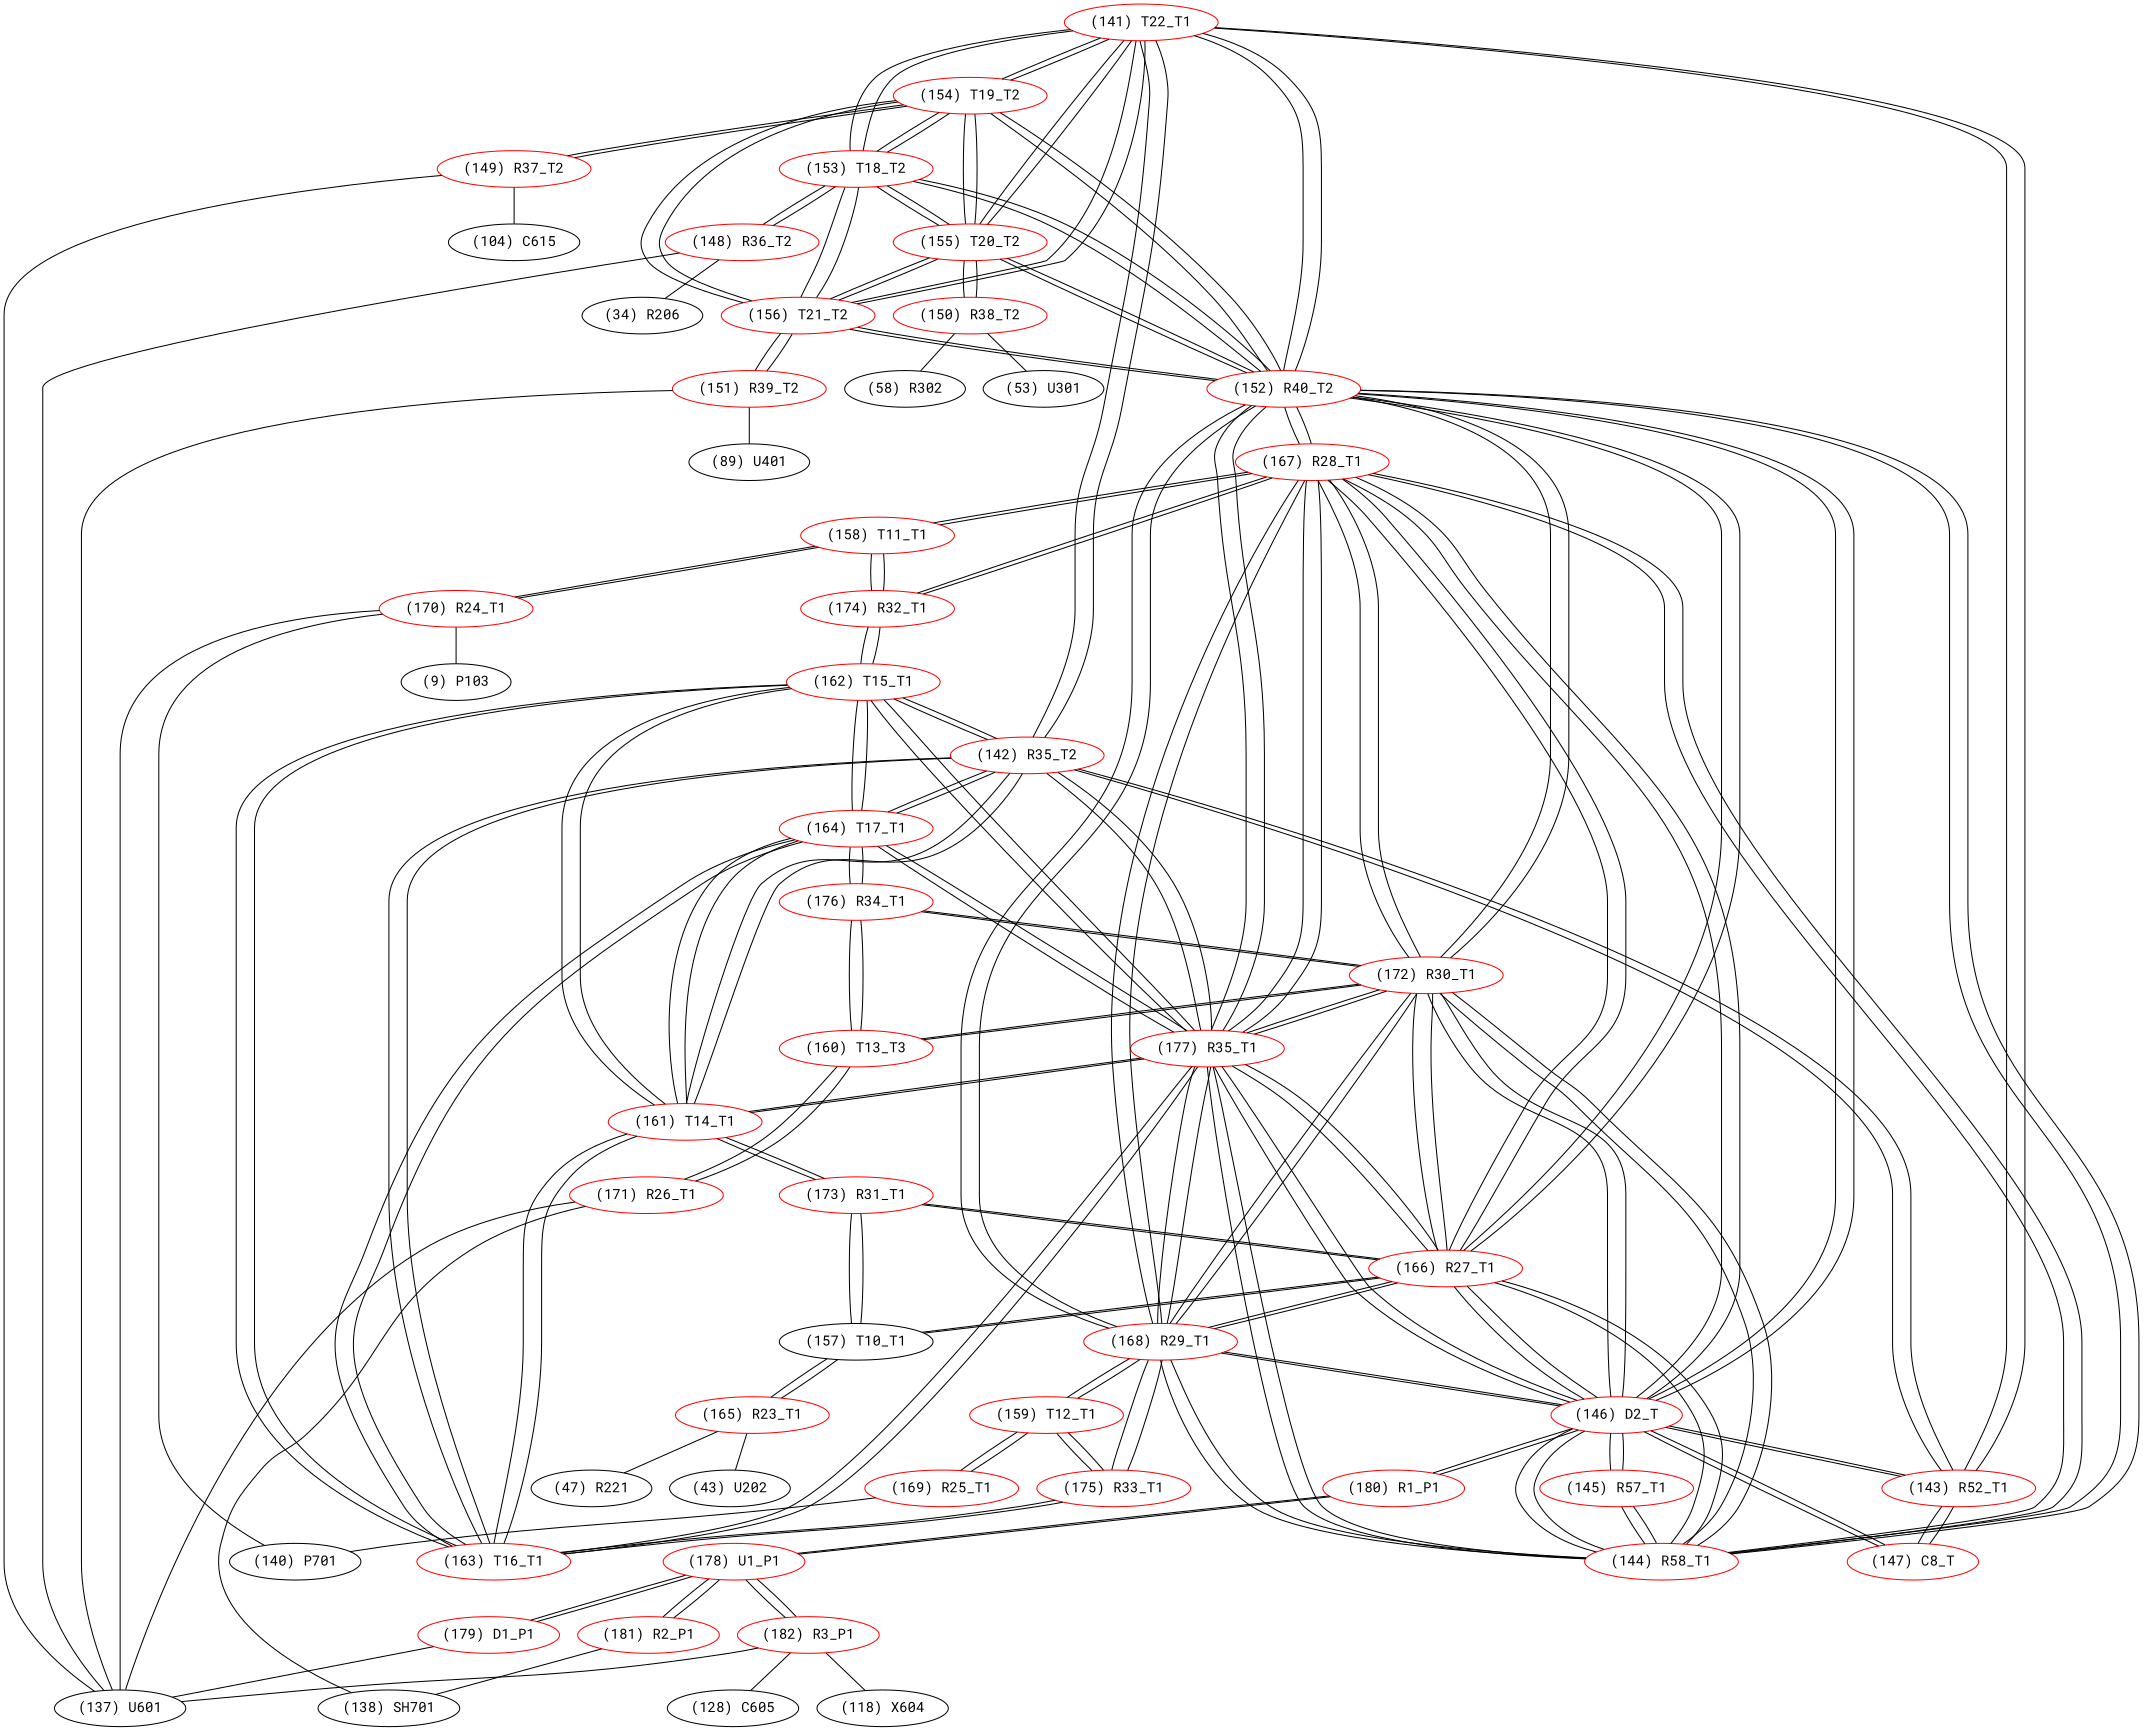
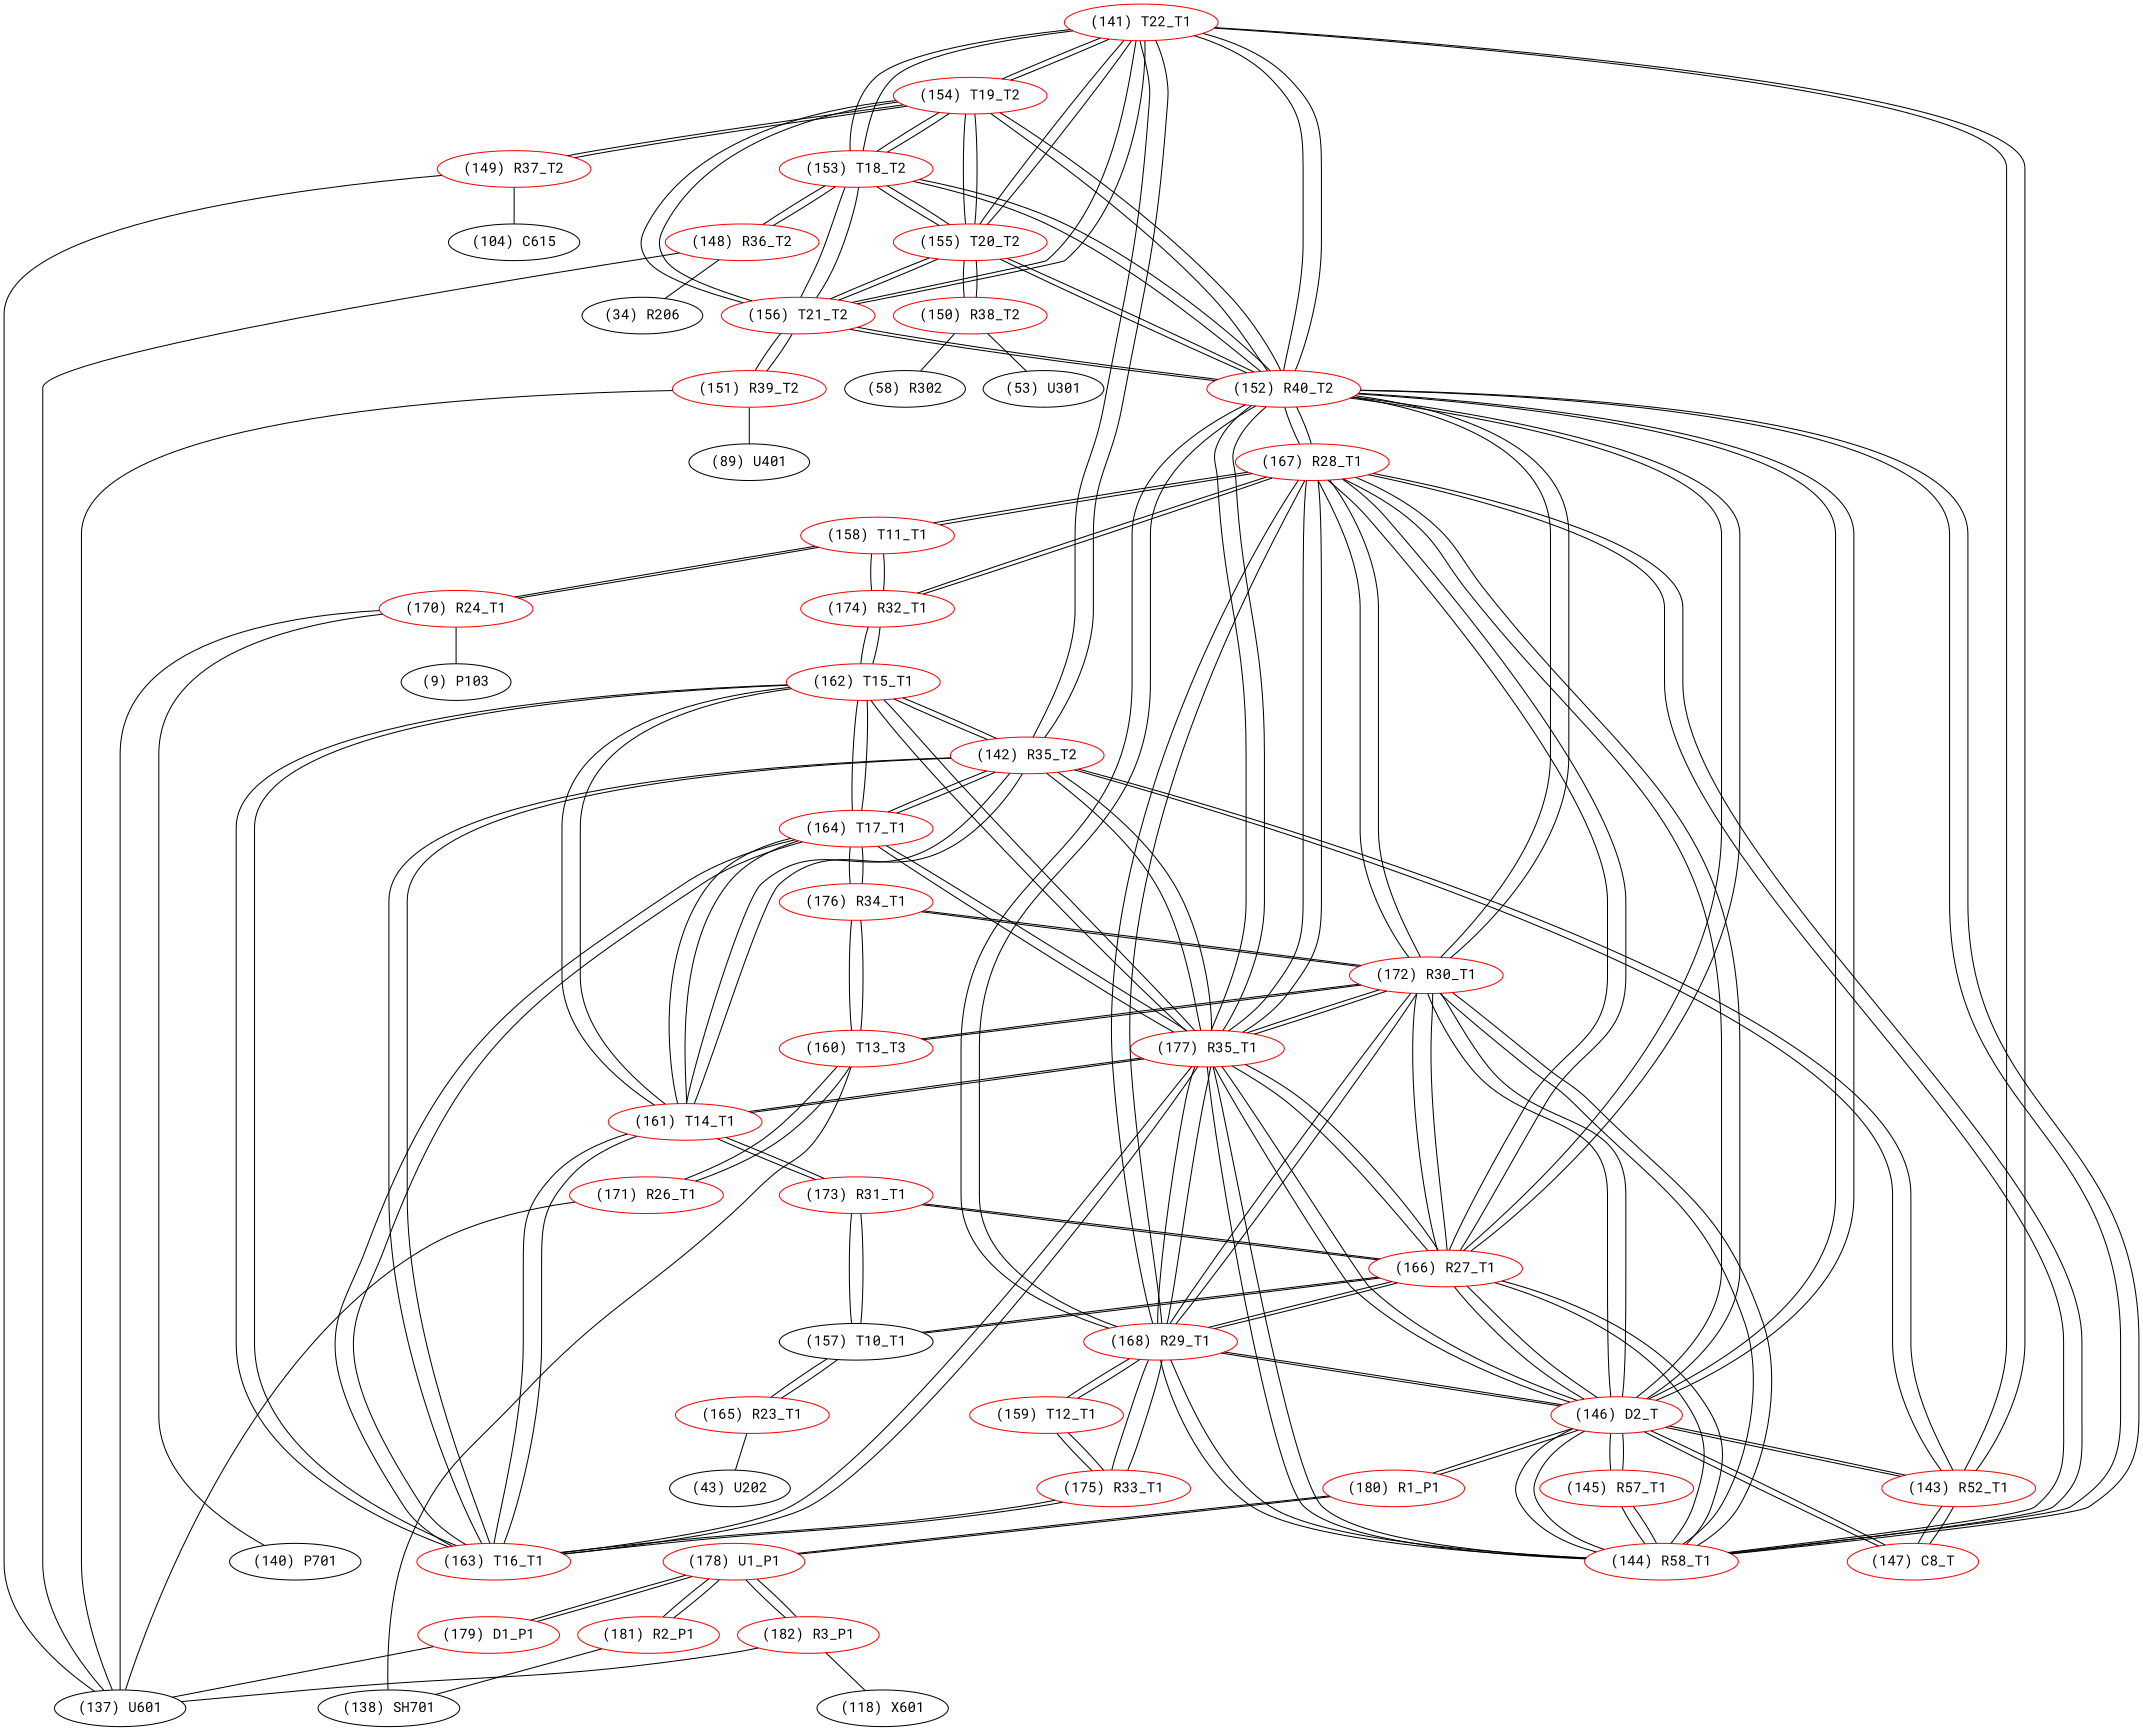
(312, 1429) -> (569, 1348)
(591, 1488) -> none
(942, 1488) -> none
(733, 1708) -> none
(883, 1708) -> (883, 1708)
